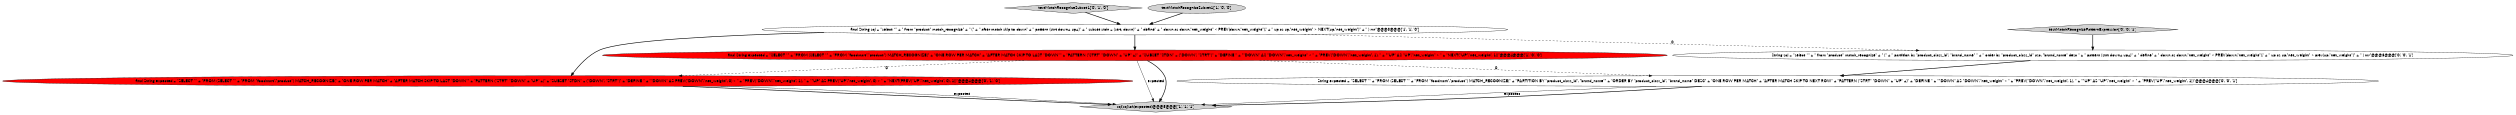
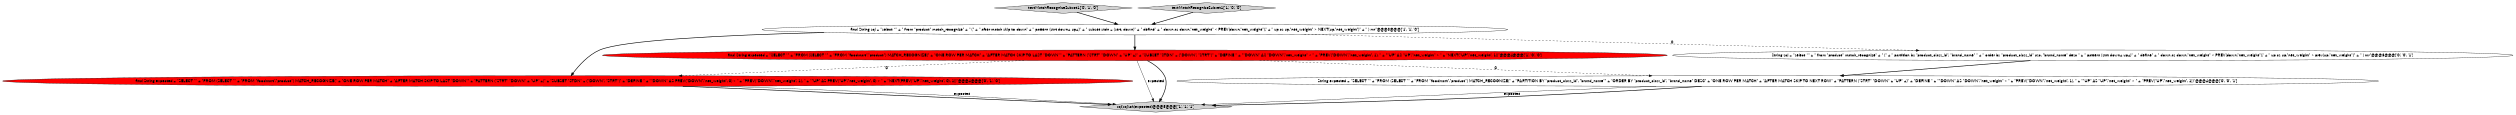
(1197, 8) -> (1207, 8)
(2093, 30) -> none
